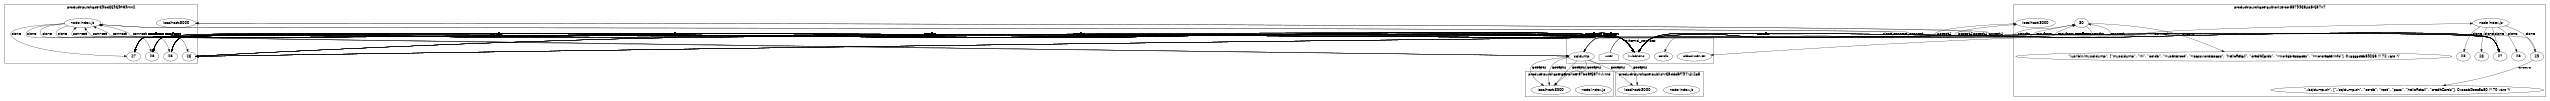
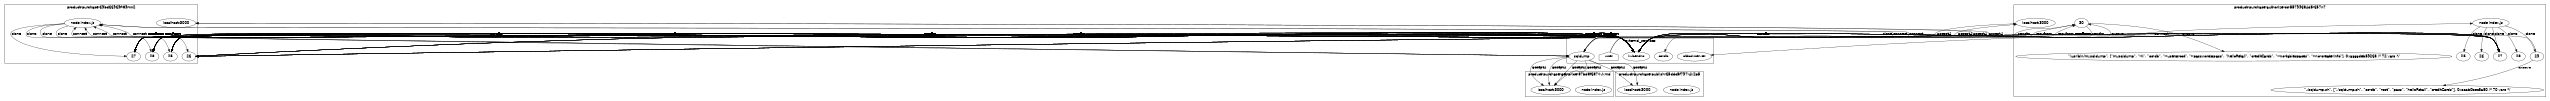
(2117, 34) -> (2117, 34)
